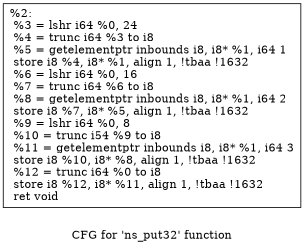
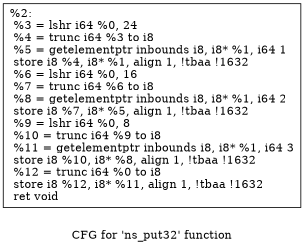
(86, 136) -> (86, 136)
